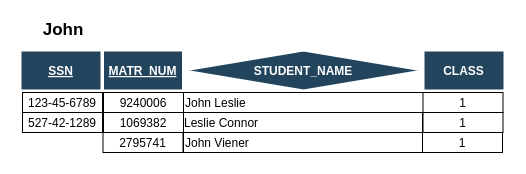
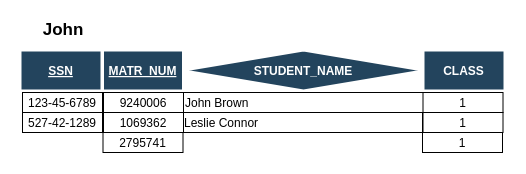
(217, 103) -> (217, 103)
(143, 123) -> (143, 123)
(303, 143) -> none
